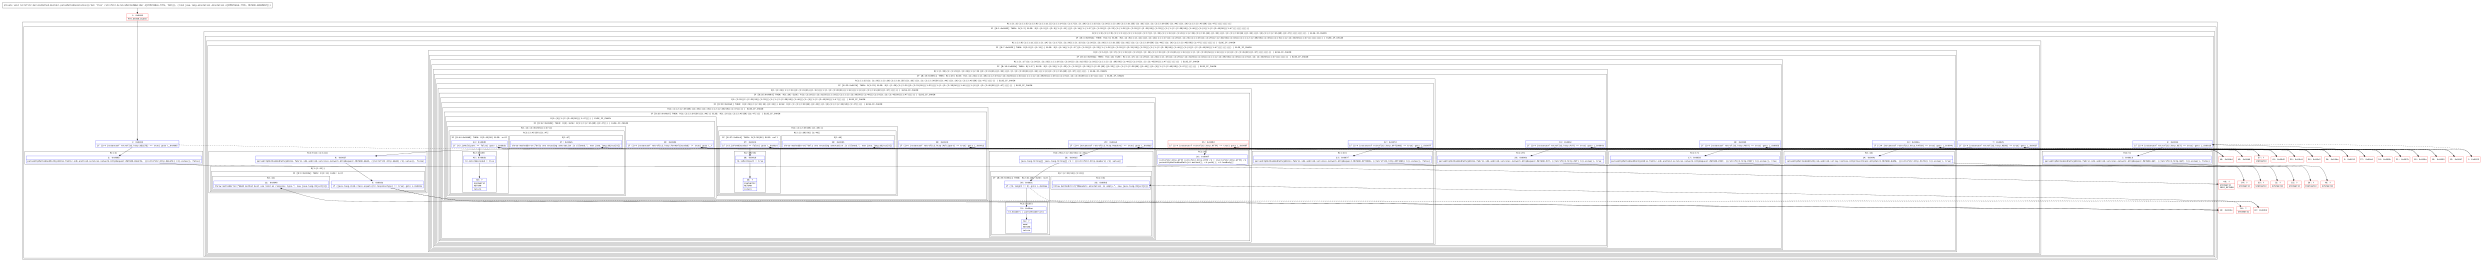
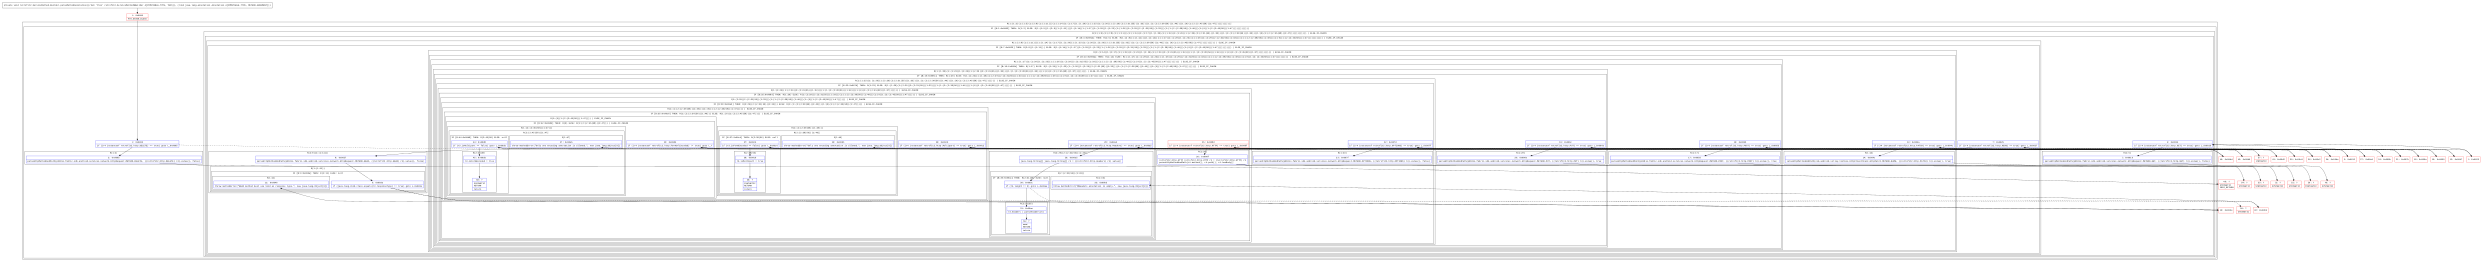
(2343, 145) -> (2343, 145)
(1828, 166) -> (1752, 166)
